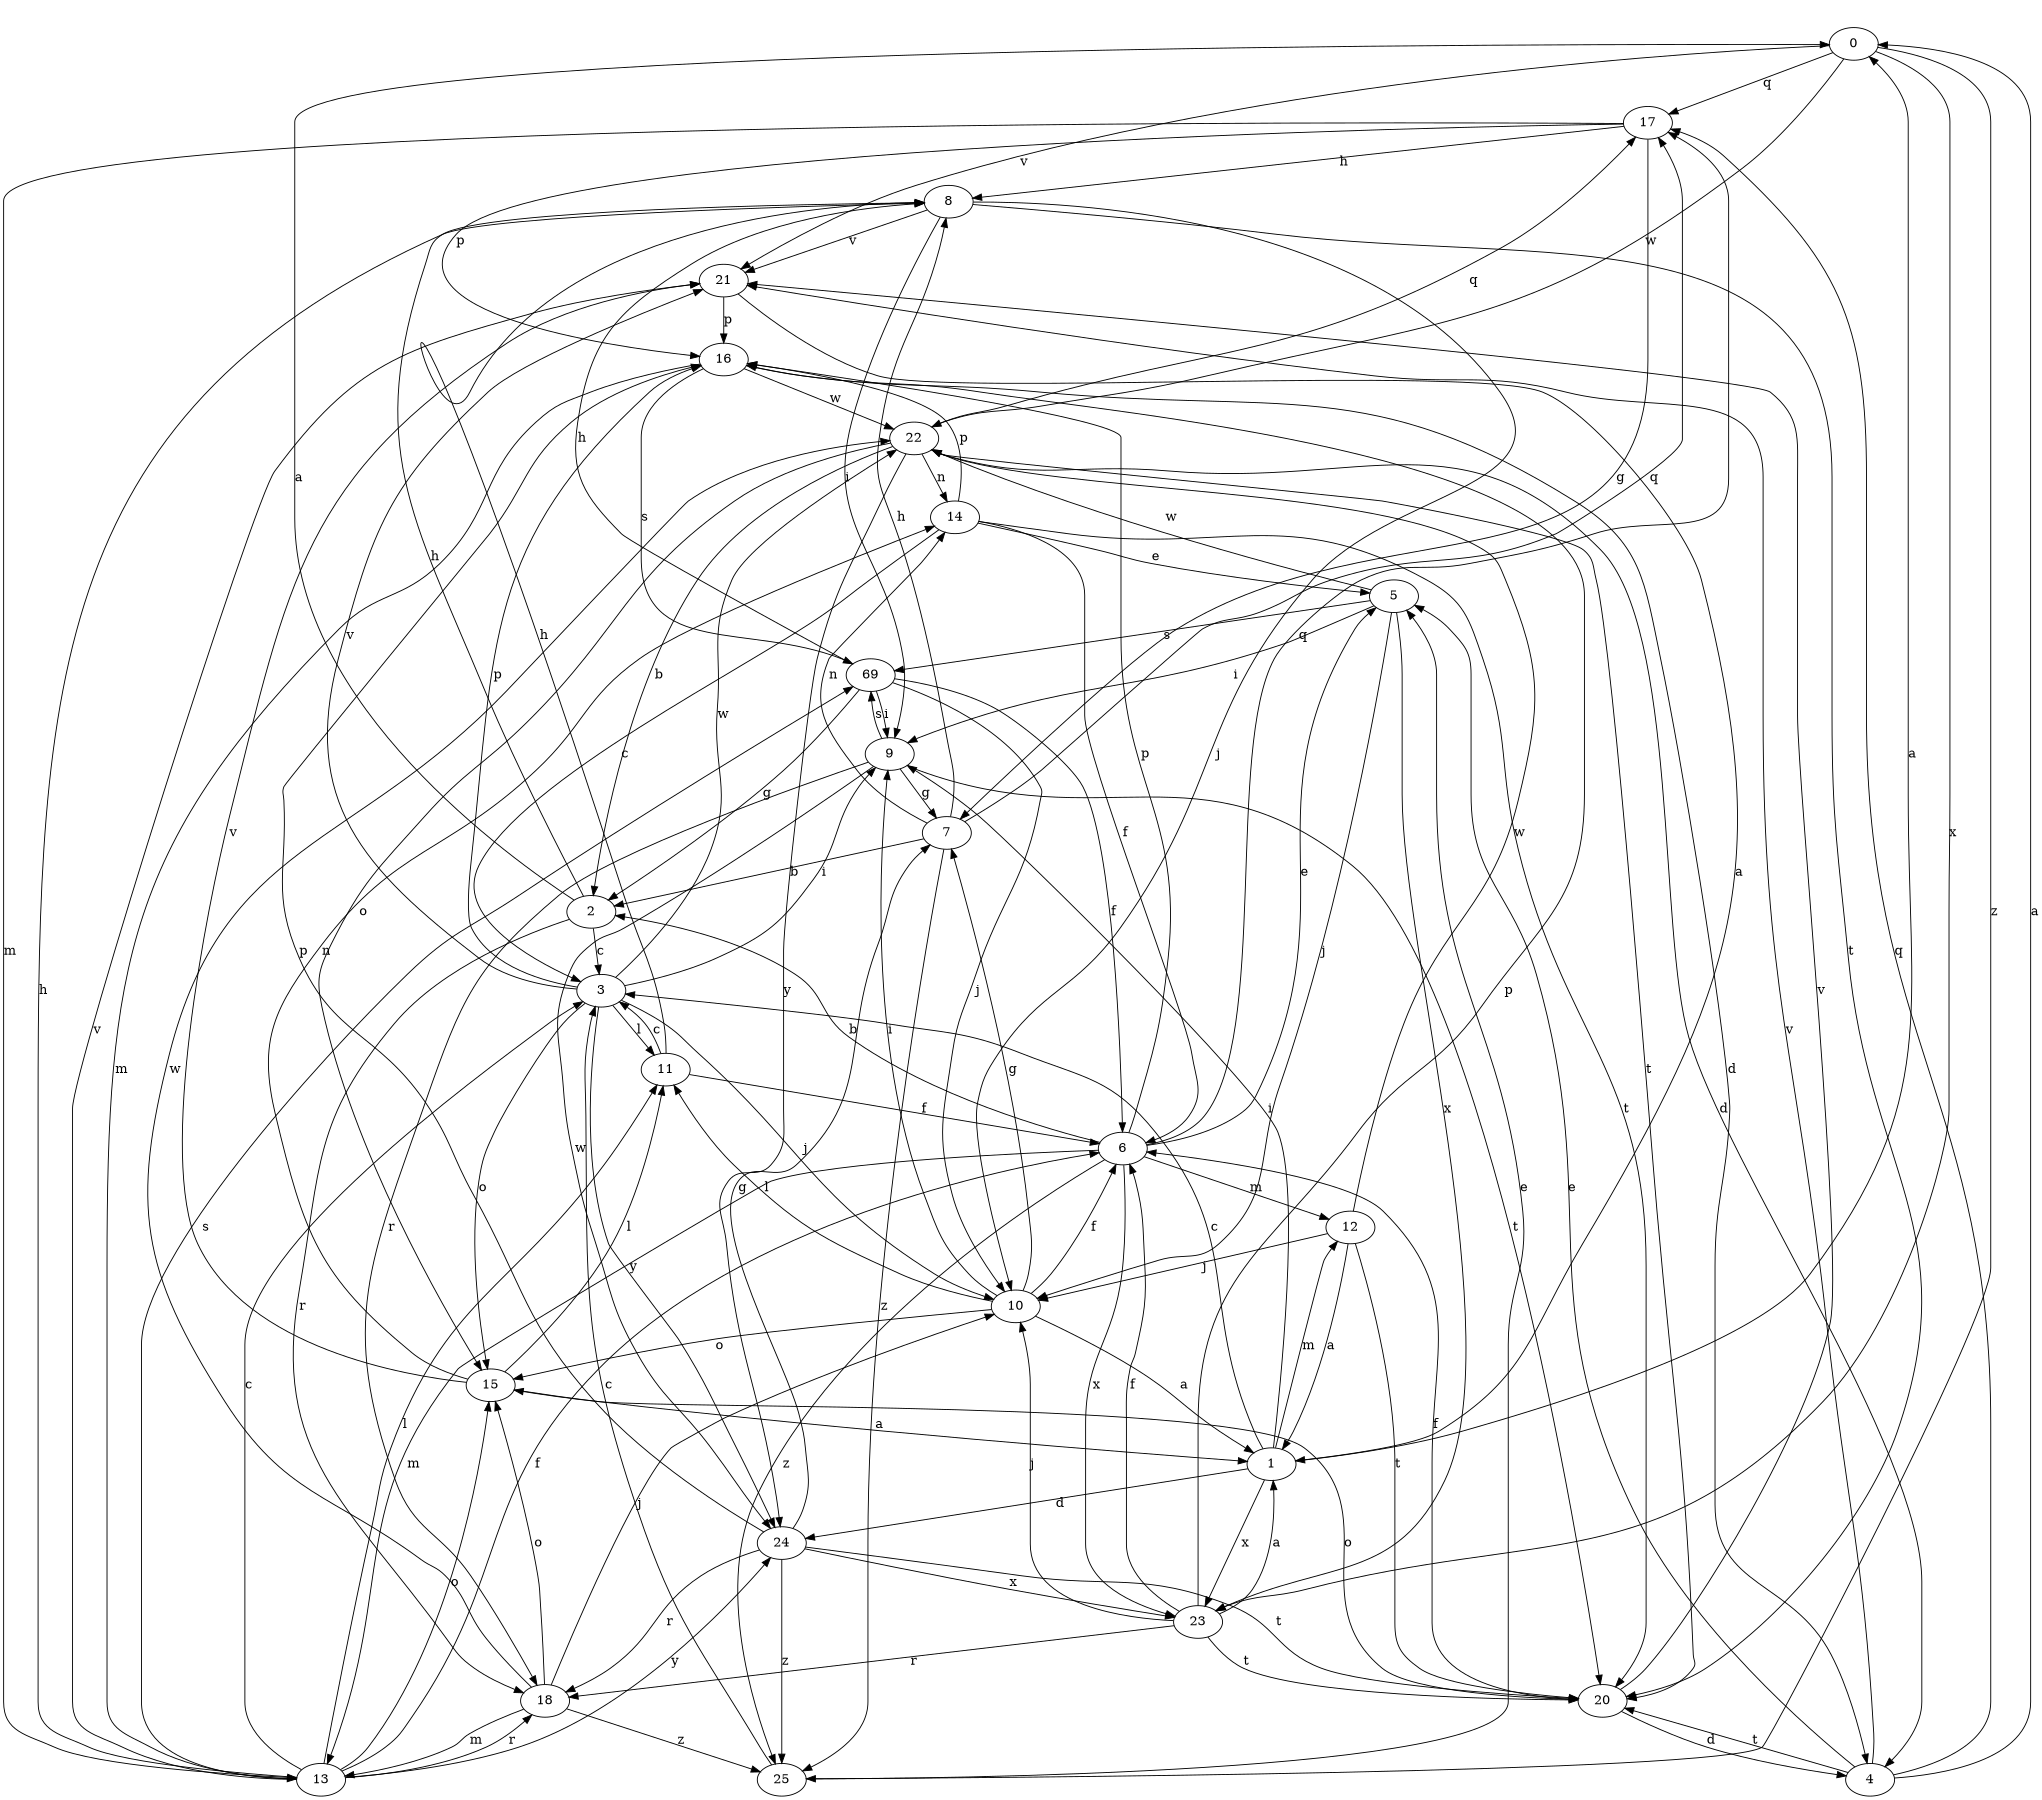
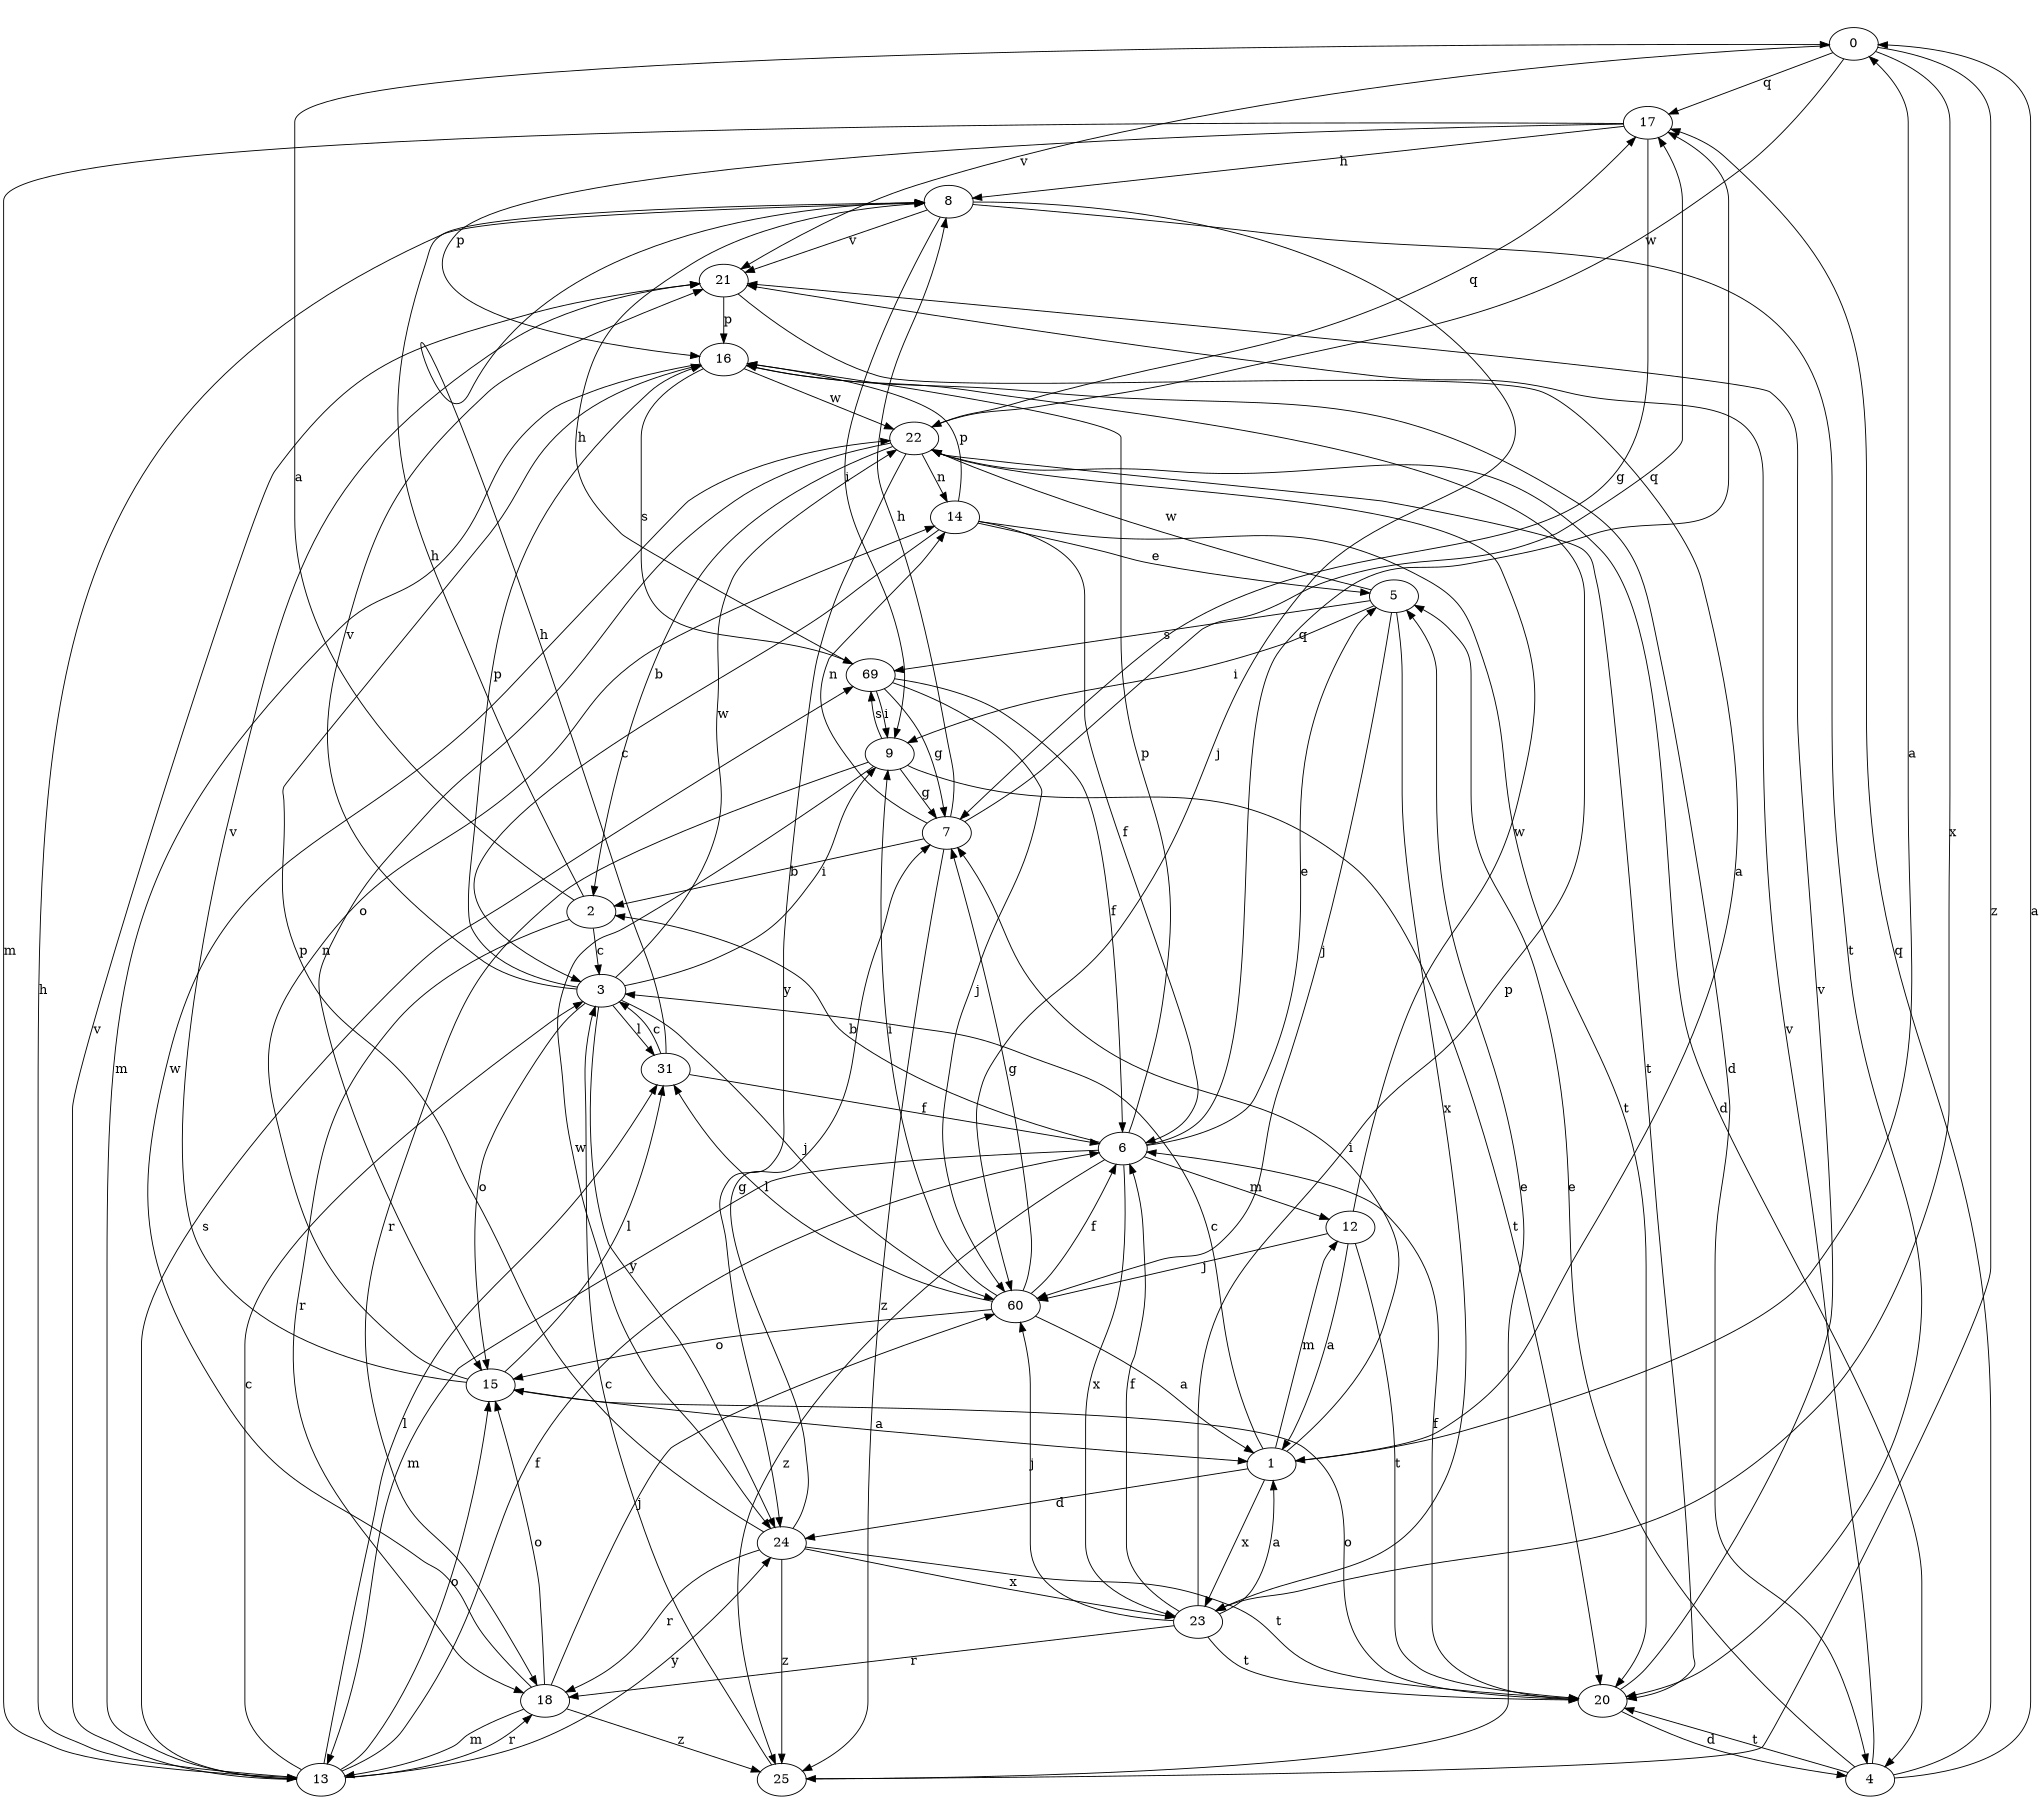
(752, 797) -> (925, 743)
(1217, 1055) -> (1294, 1124)
(666, 1070) -> (666, 1070)
(1016, 1306) -> (1016, 1306)
